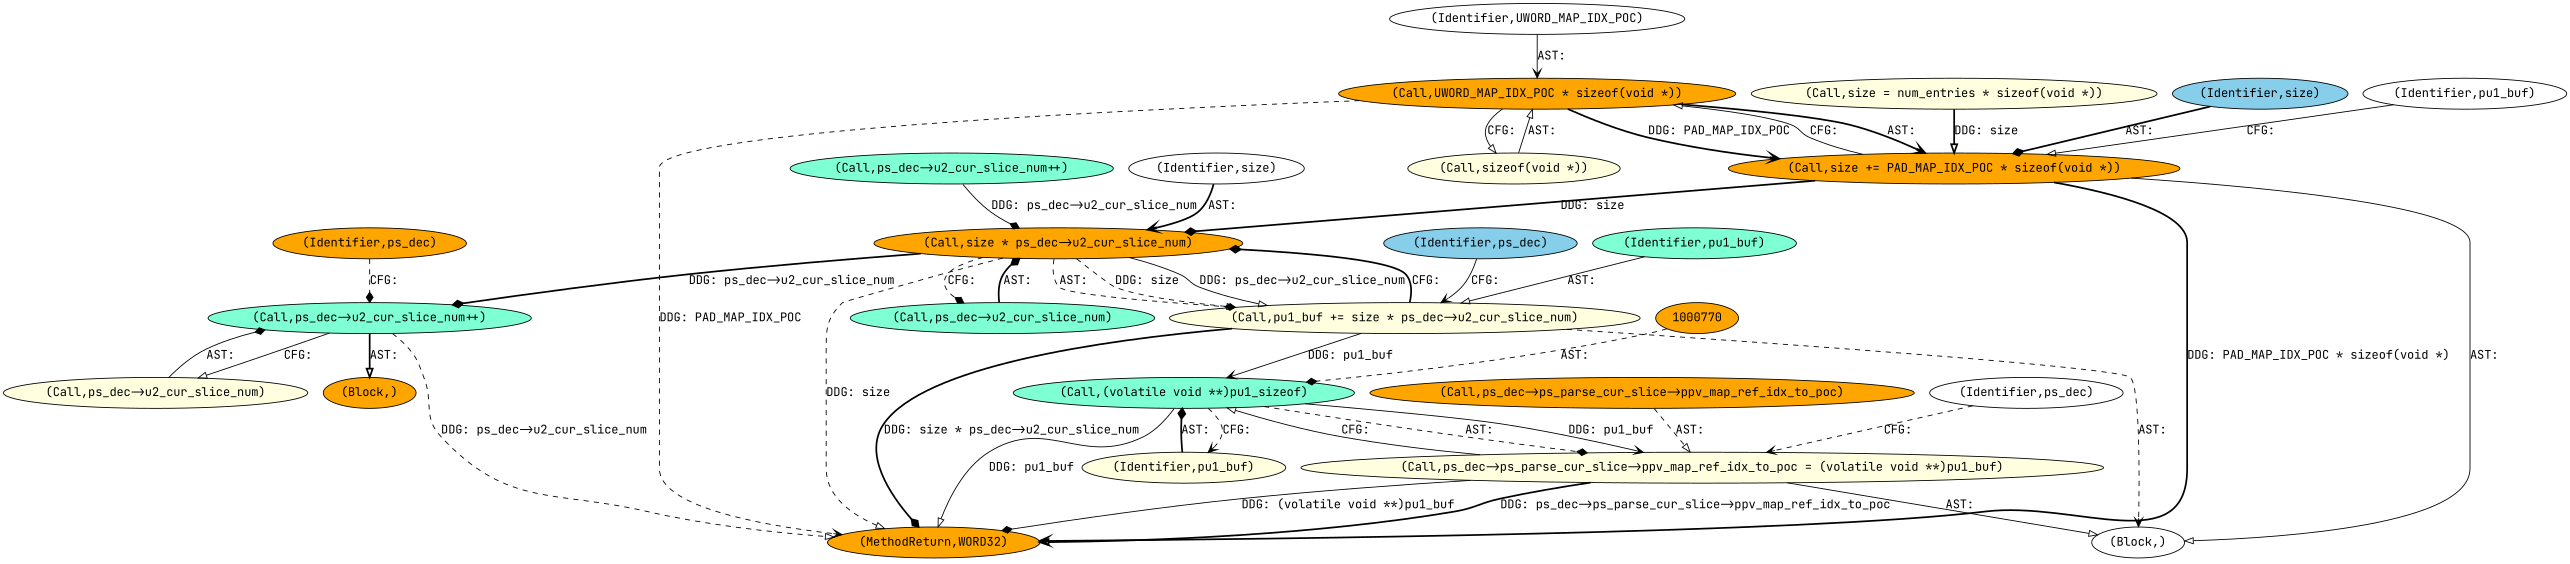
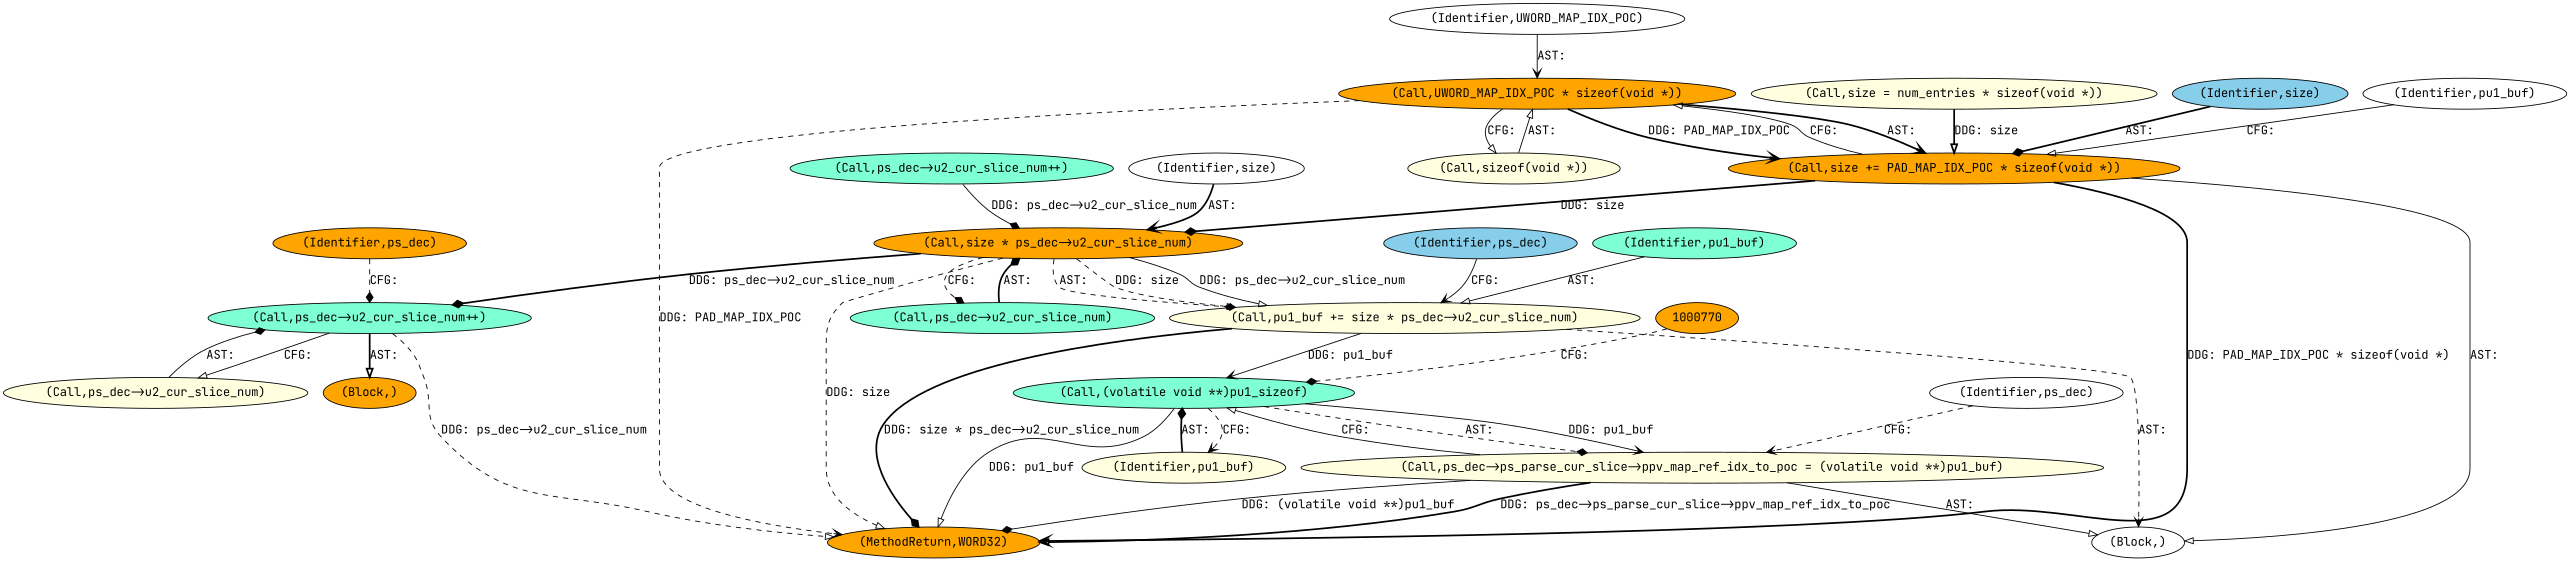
(1339, 257) -> none
(1578, 355) -> (1578, 355)
(1642, 393) -> none
